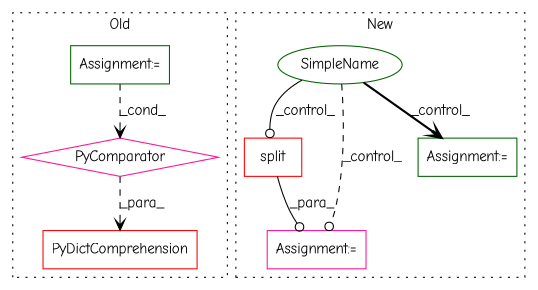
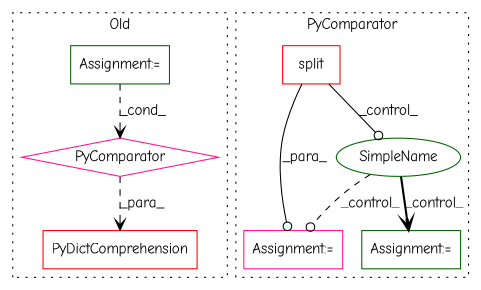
(380, 25) -> (352, 25)
(278, 100) -> (352, 108)
